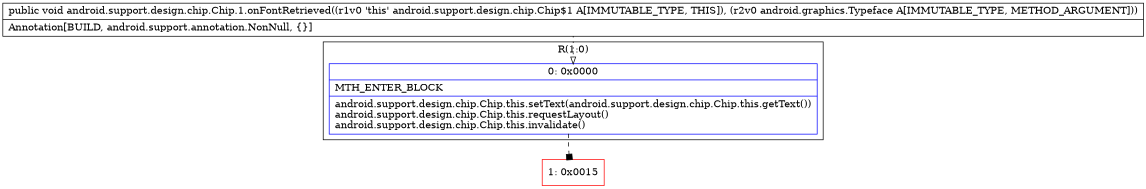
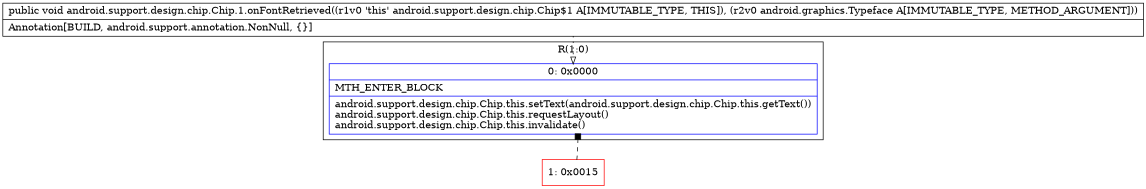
(569, 144) -> (578, 150)
